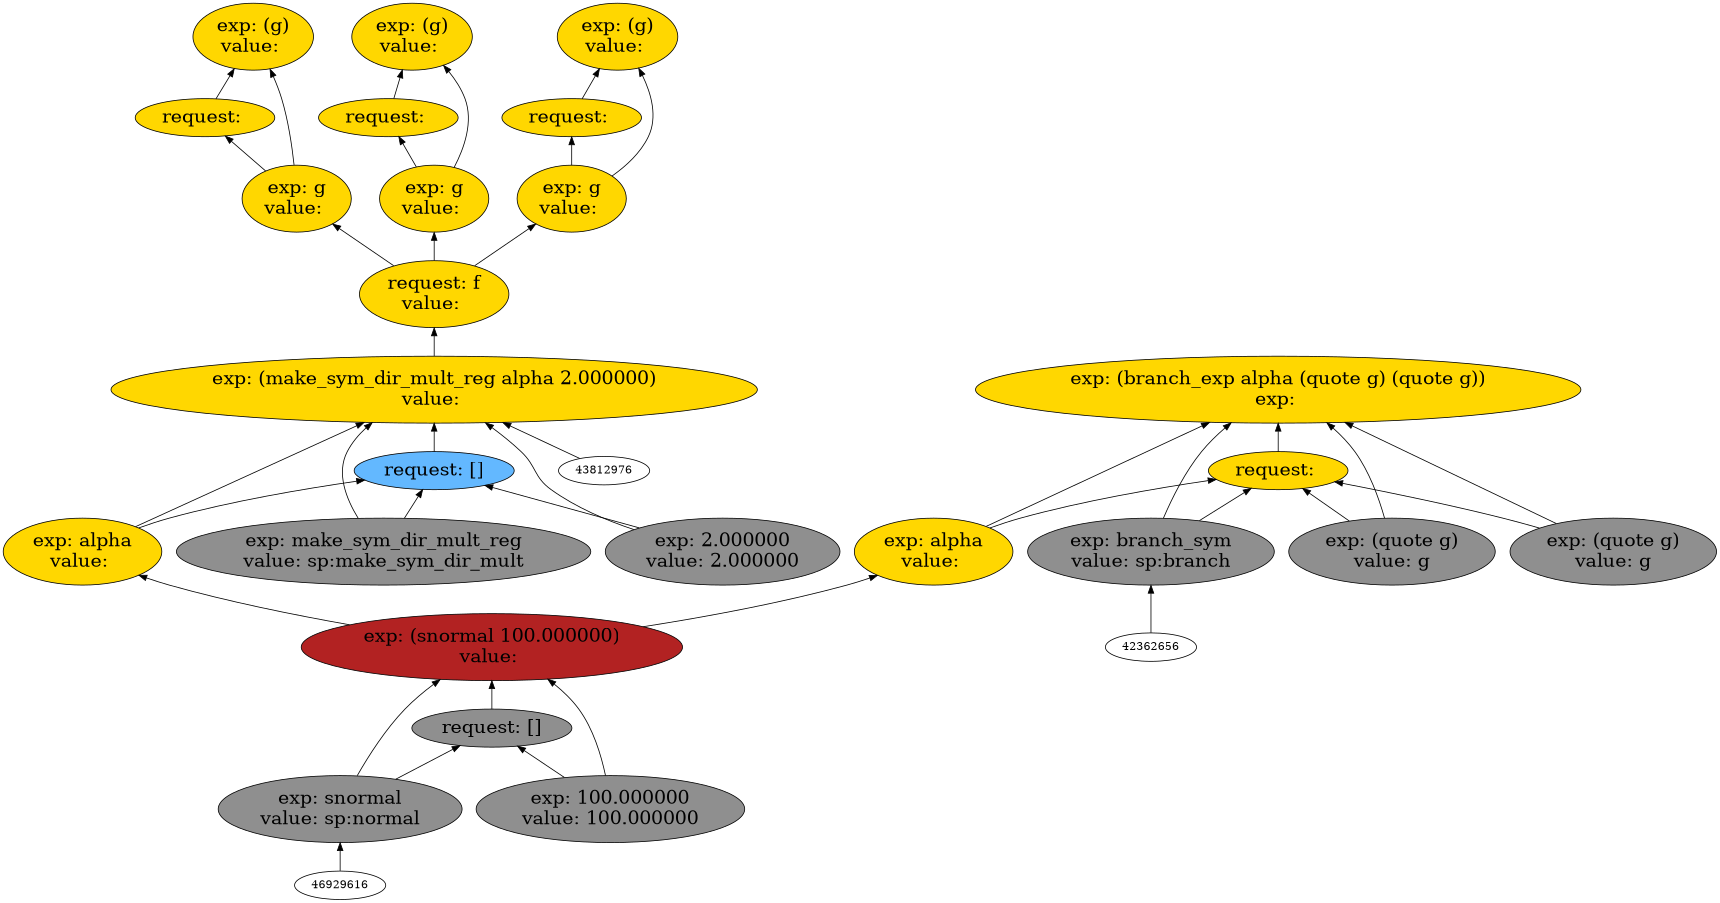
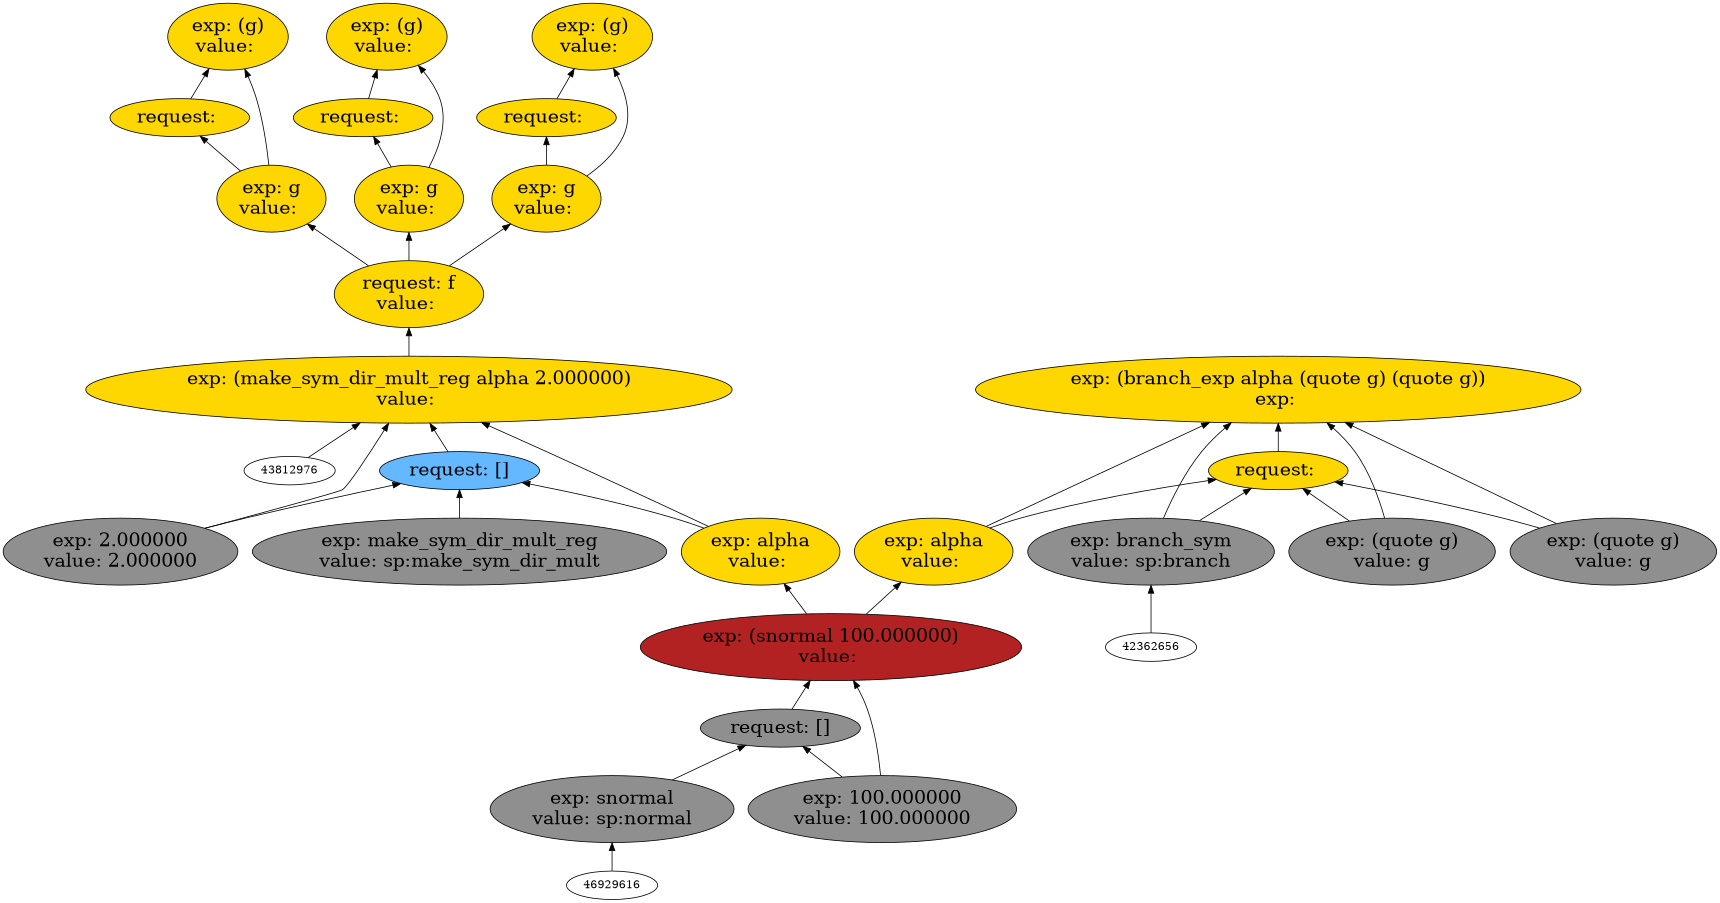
(343, 471) -> none
(390, 726) -> none
